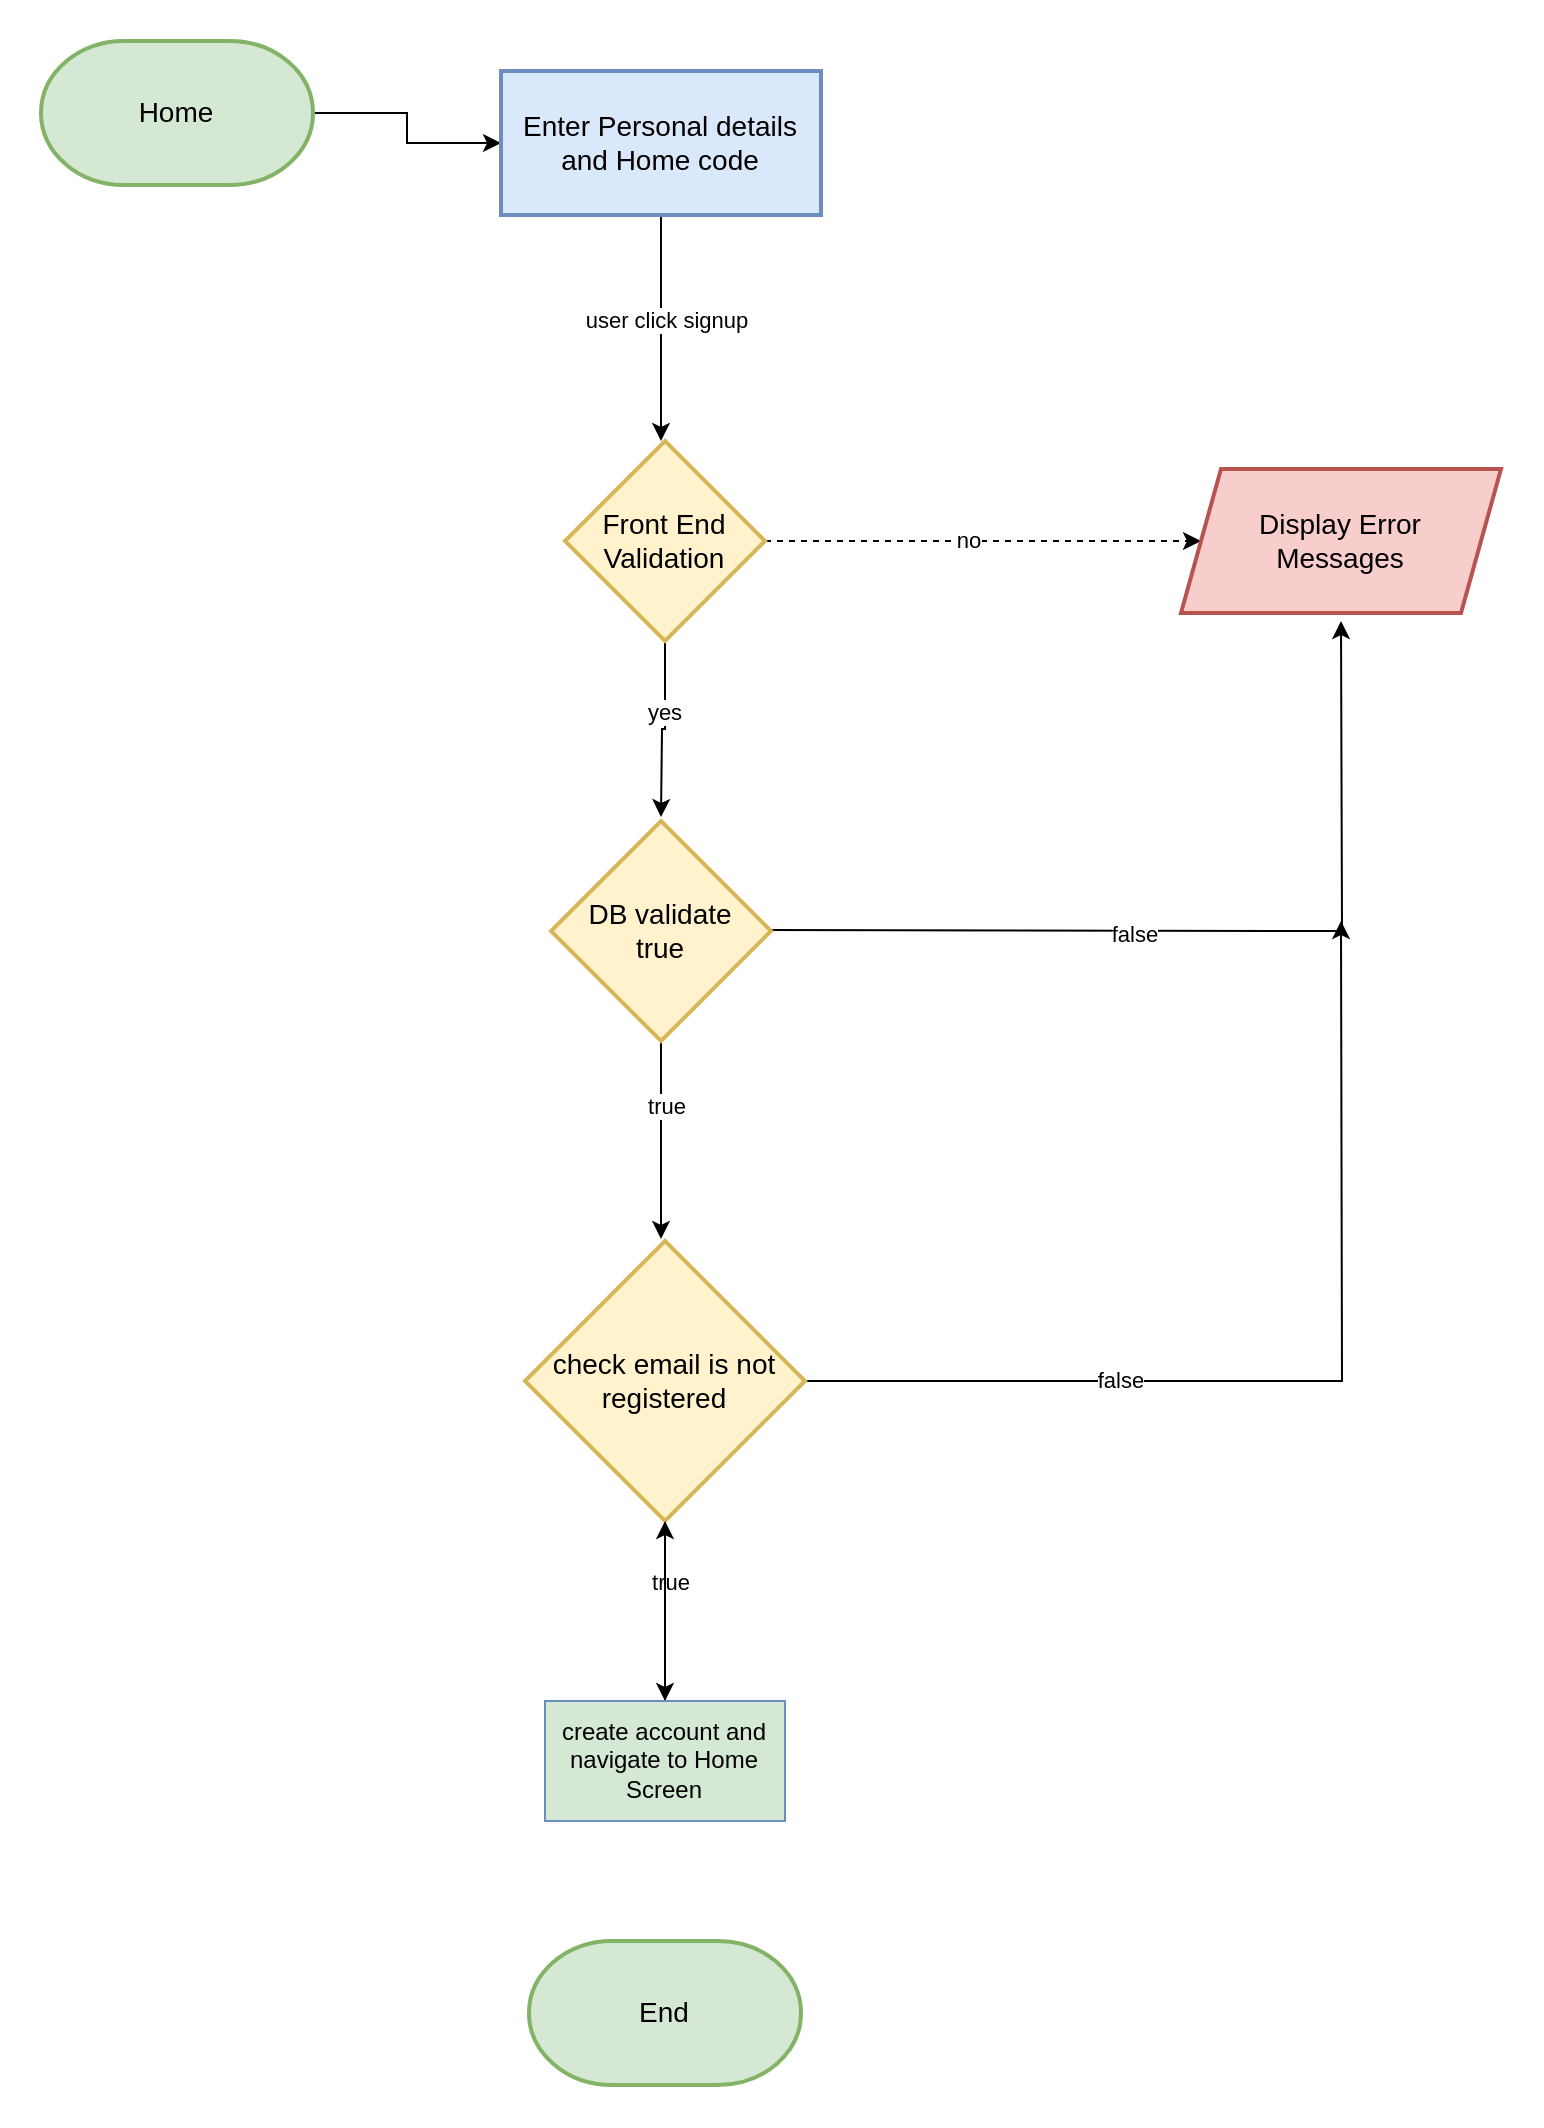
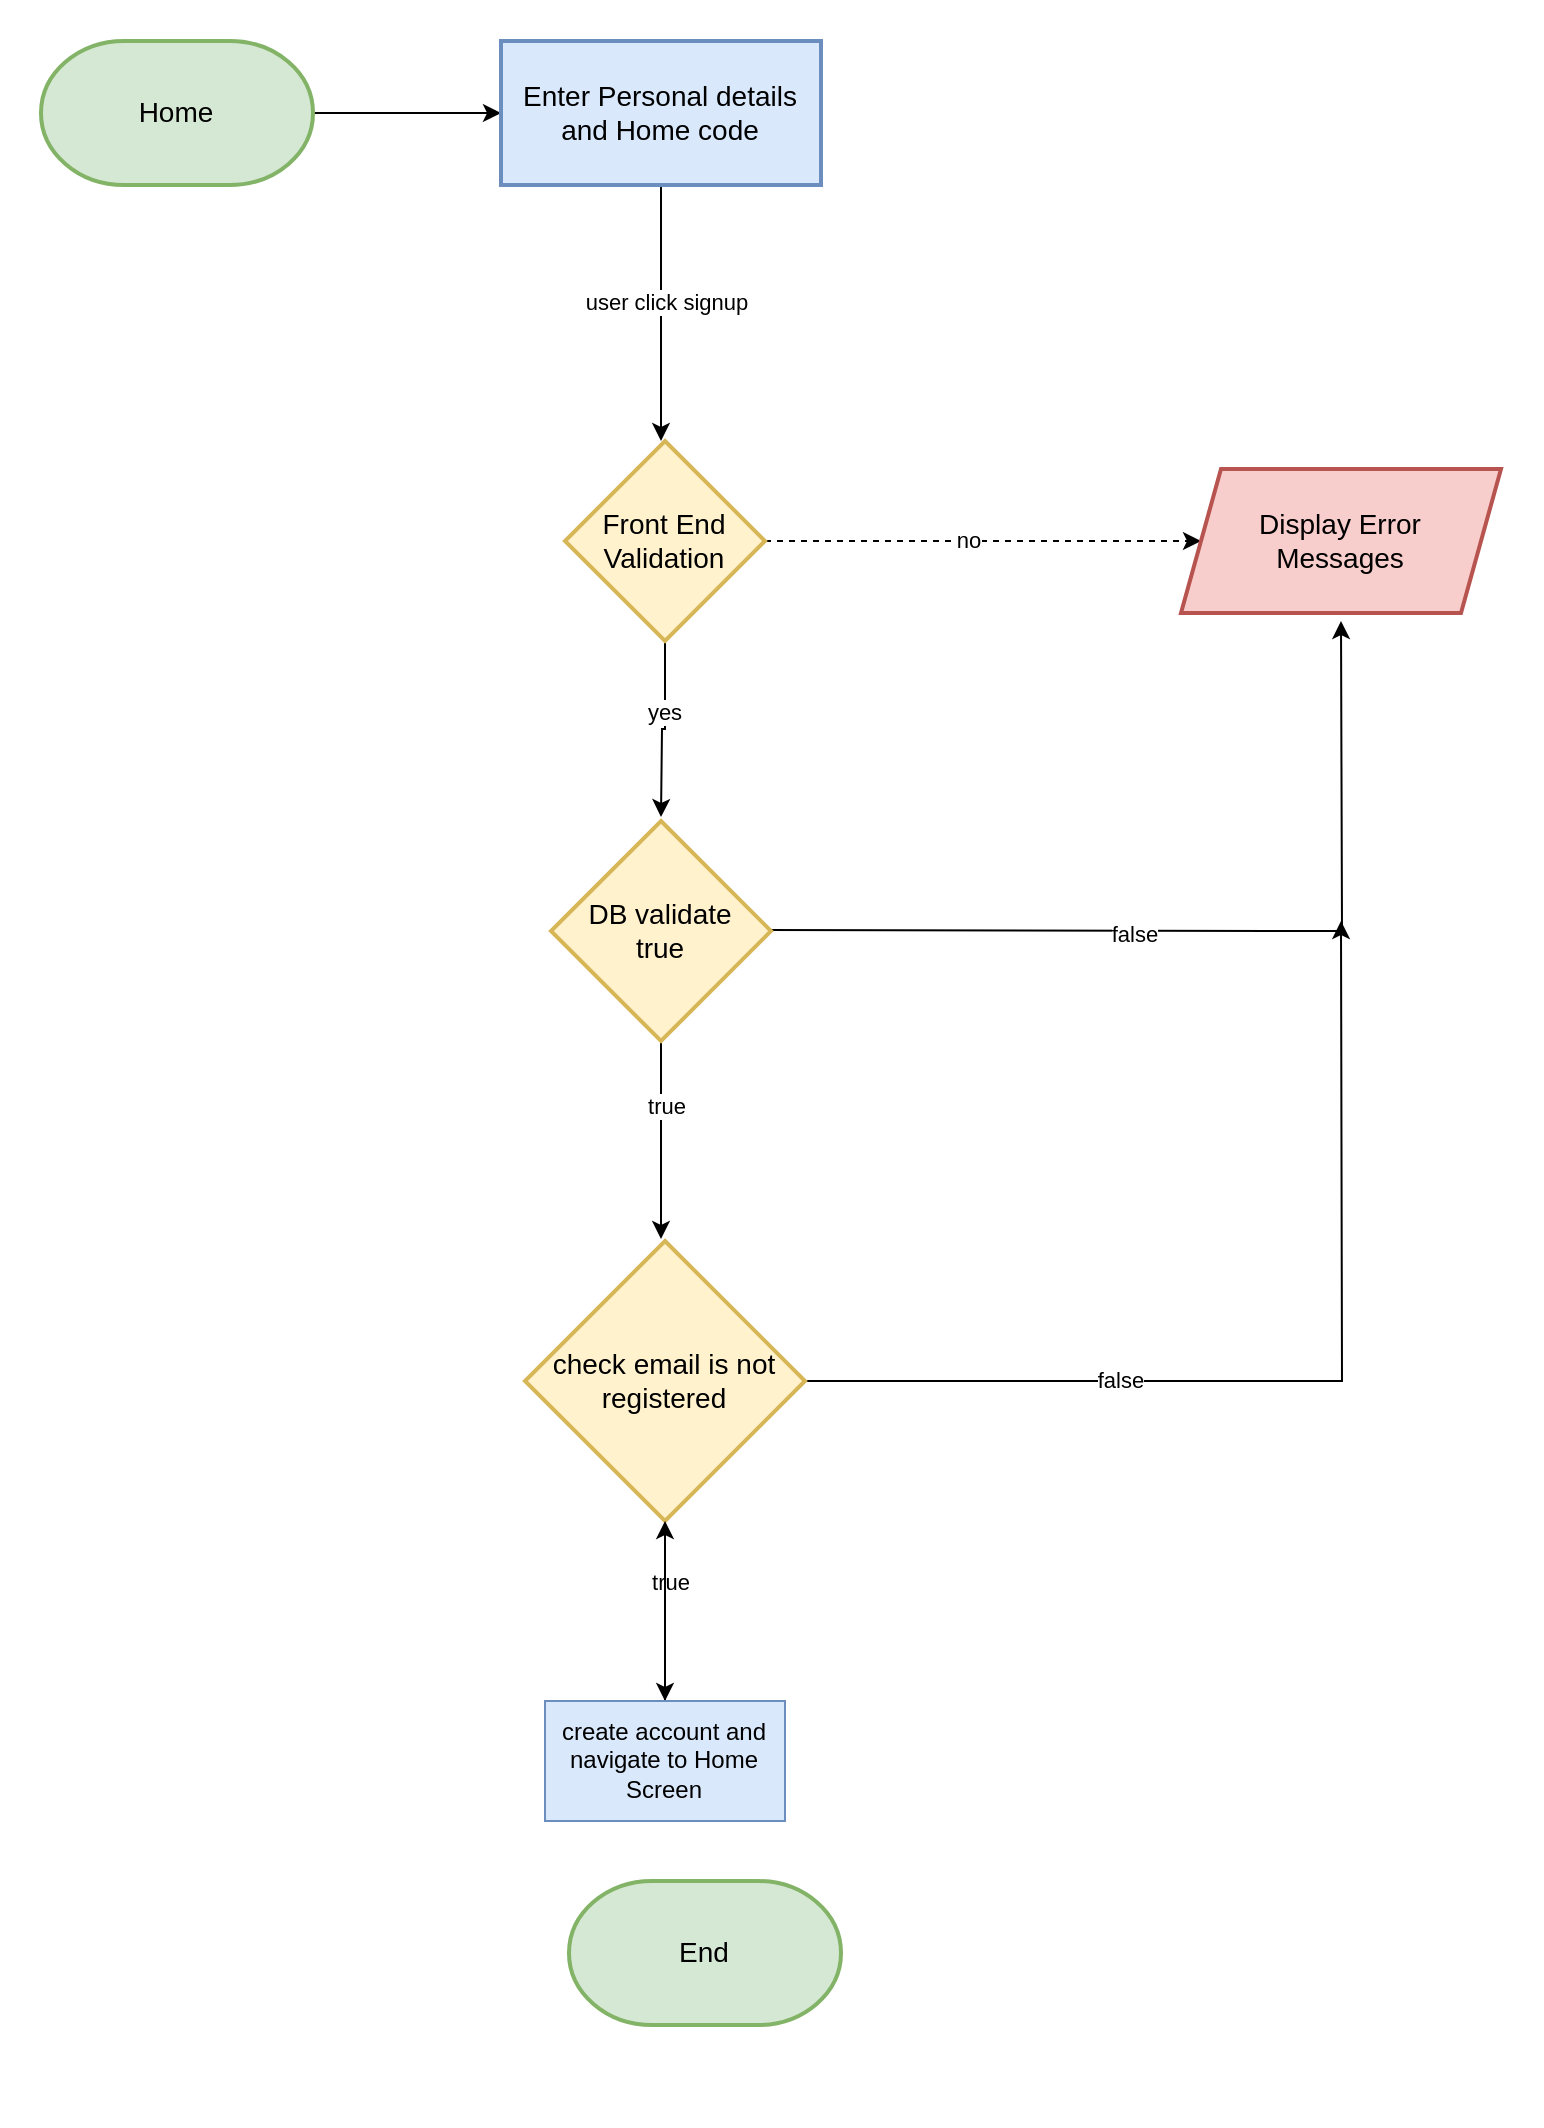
(661, 143) -> (661, 113)
(665, 1761) -> (665, 1761)
(665, 2013) -> (705, 1953)
